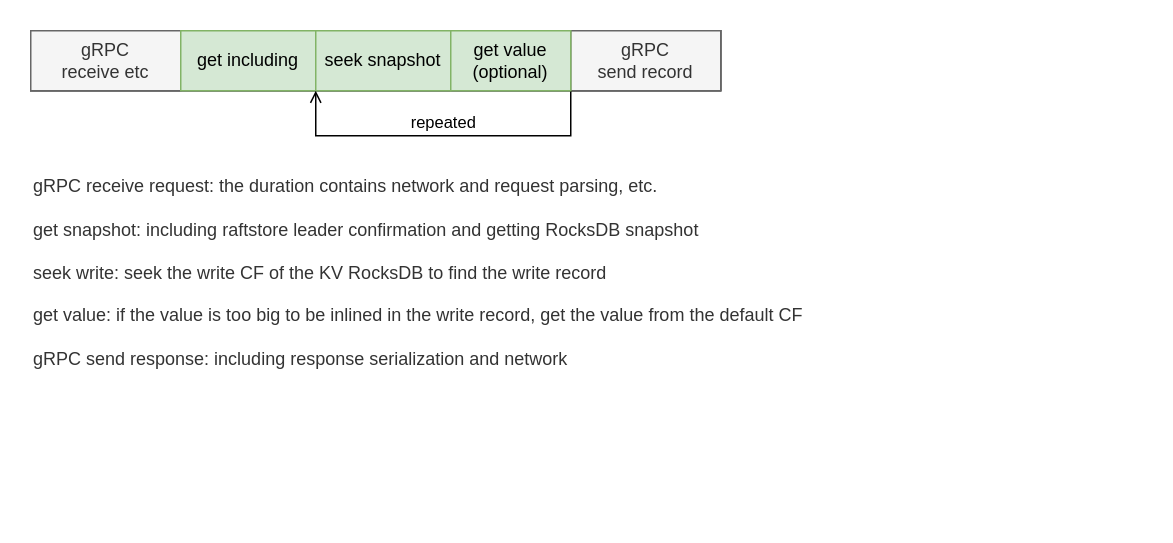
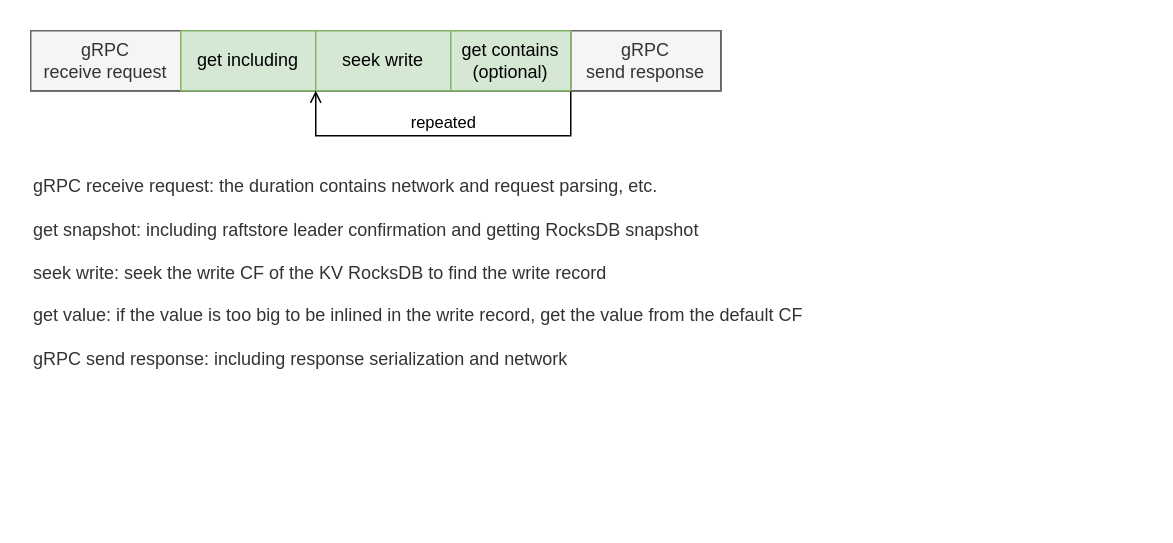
(106, 61) -> (106, 61)
(383, 61) -> (383, 61)
(511, 61) -> (511, 61)
(646, 61) -> (646, 61)
